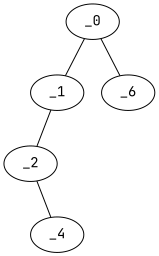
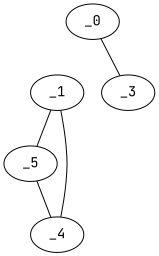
(75, 57) -> (67, 164)
(128, 93) -> (128, 93)
(31, 164) -> (31, 164)
